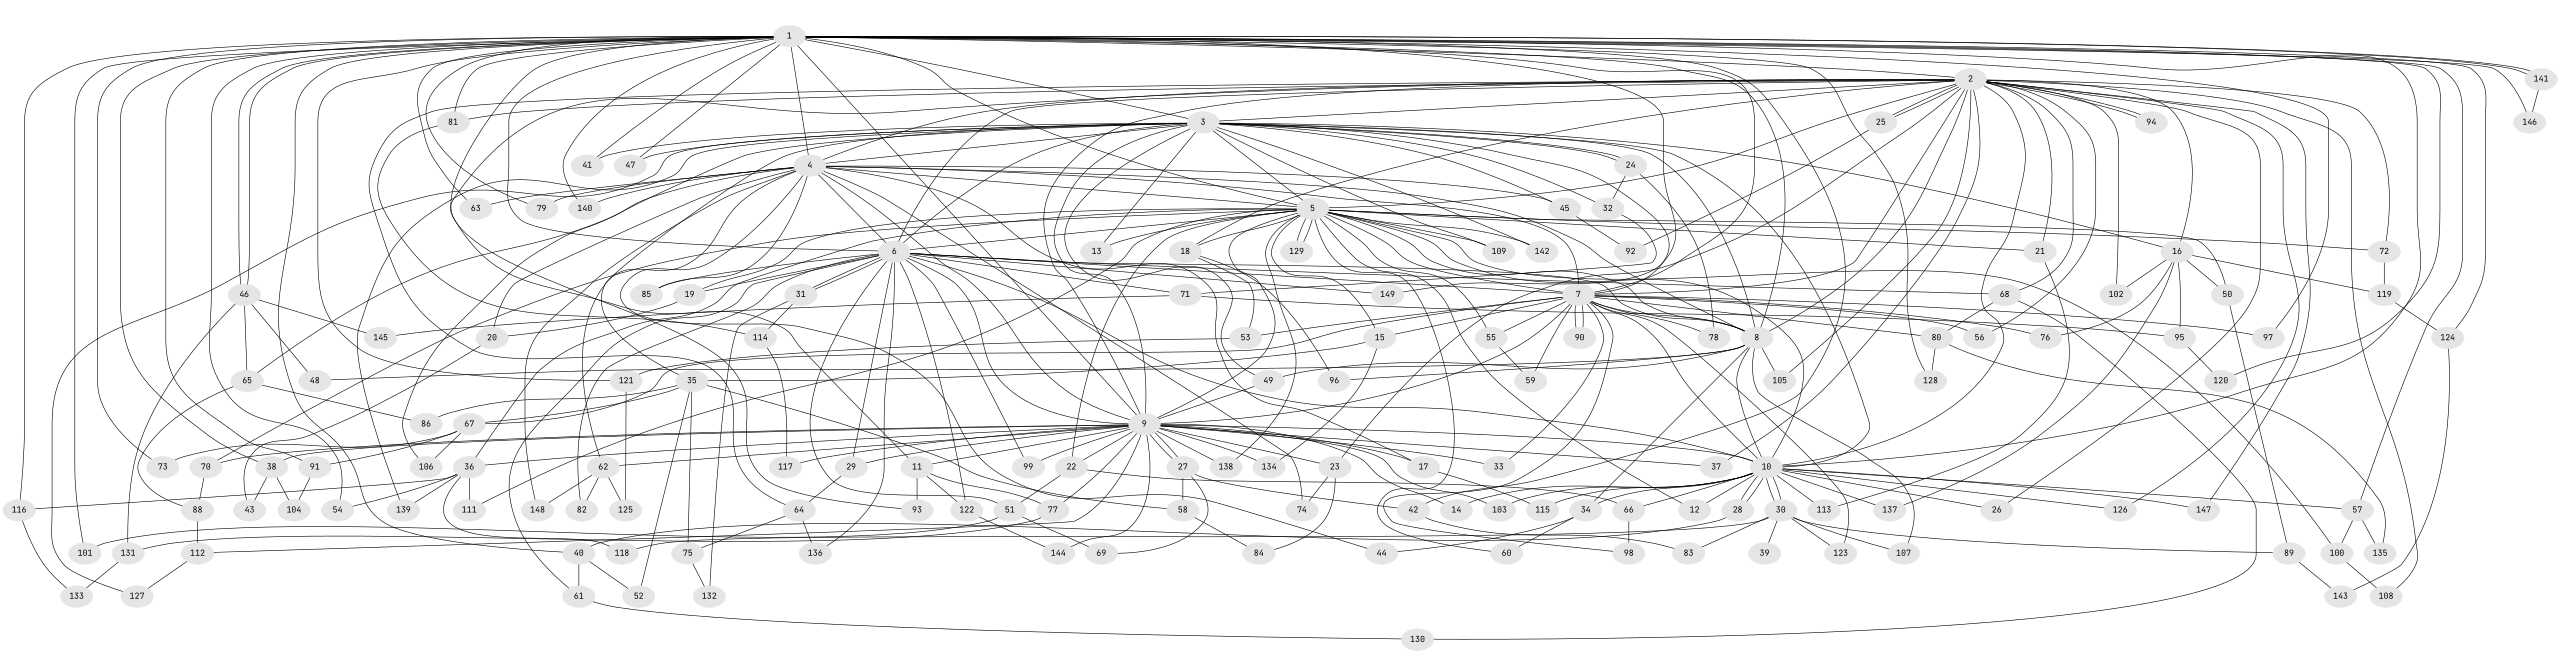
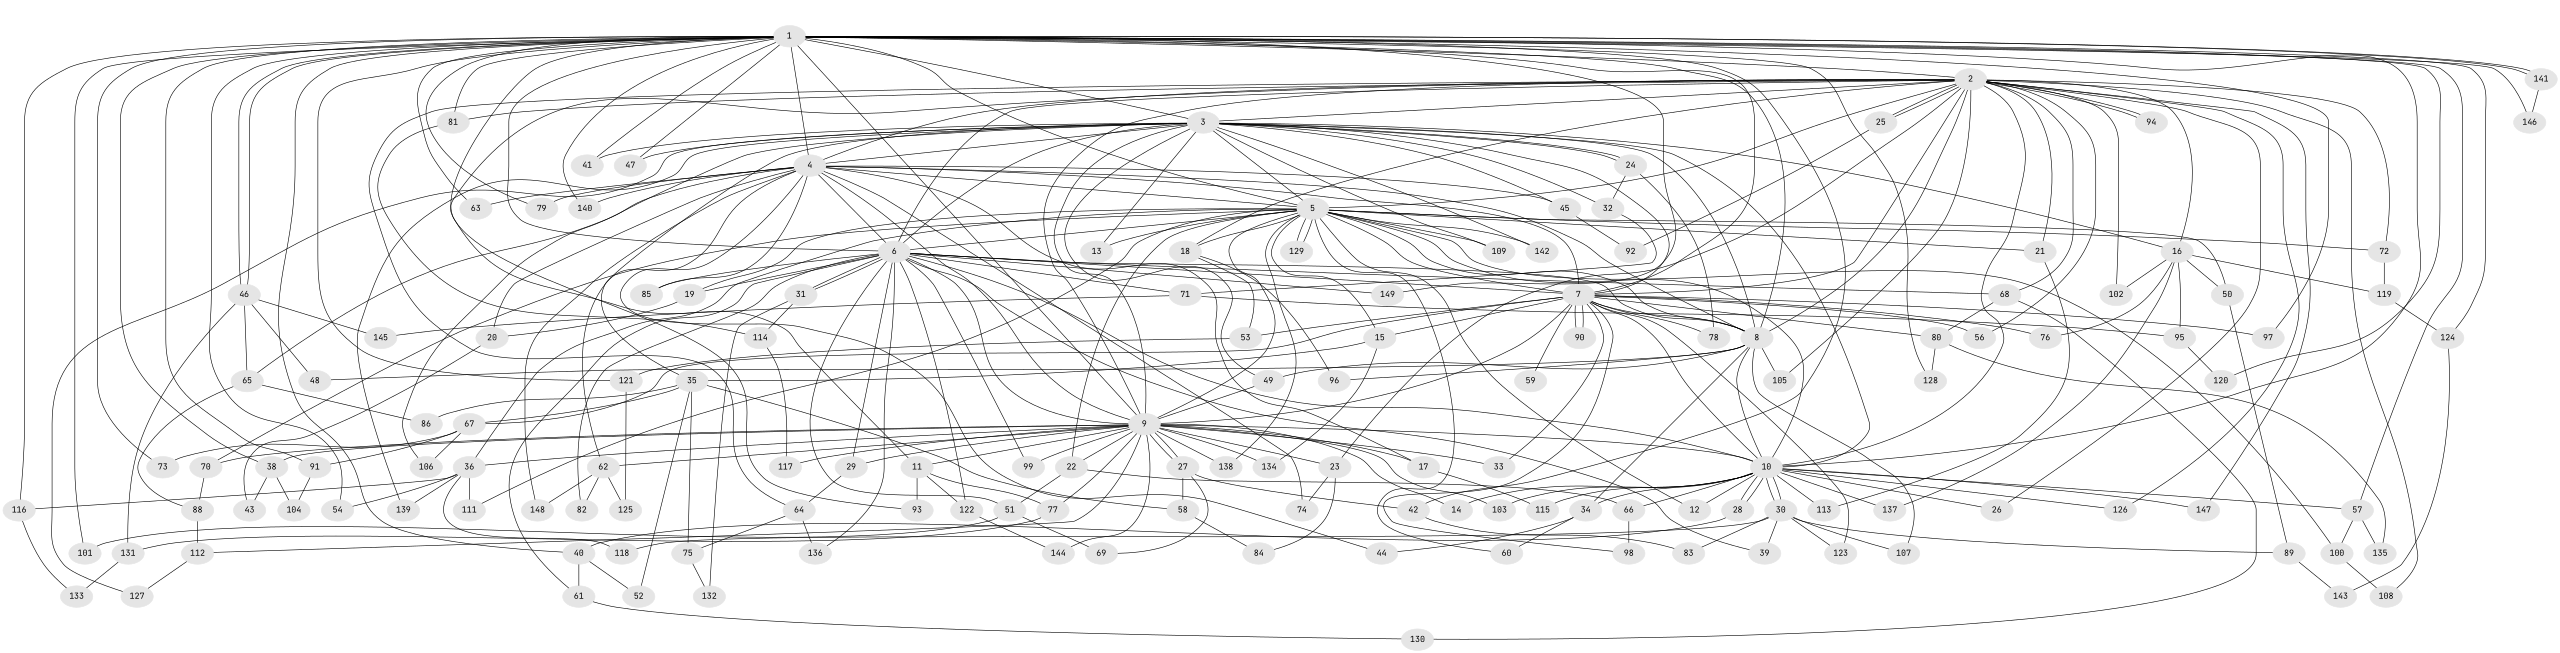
(1491, 338) -> none
none -> (1299, 421)
(1716, 467) -> none
